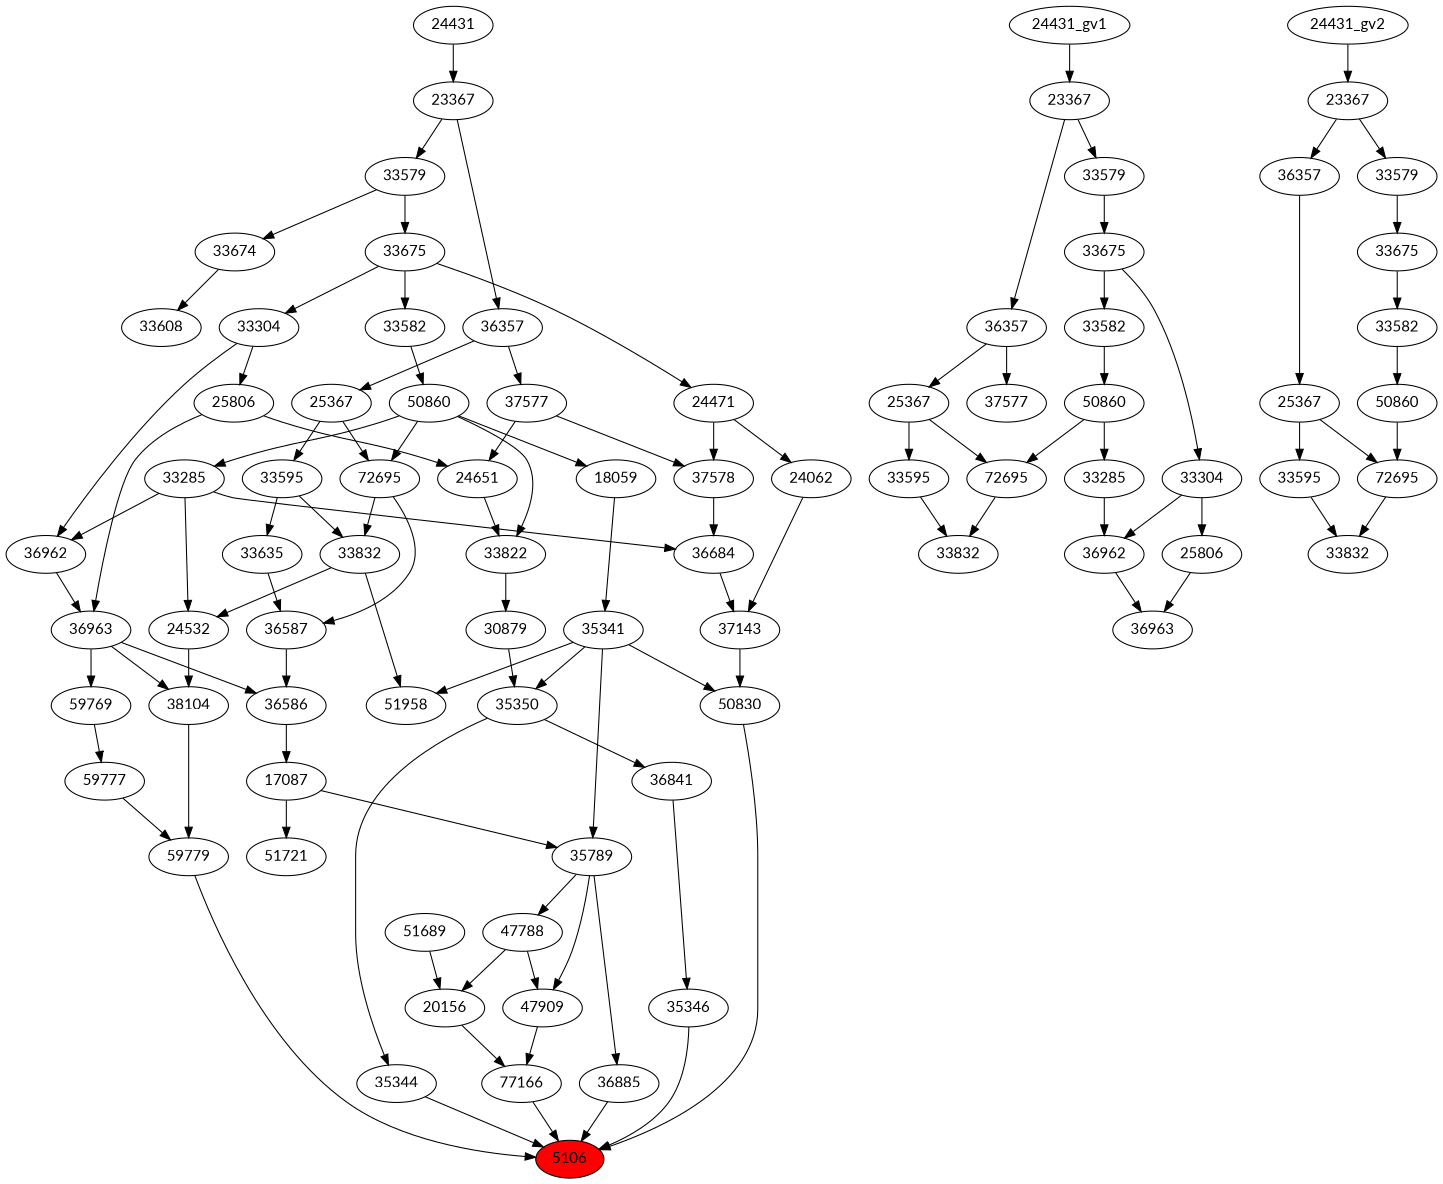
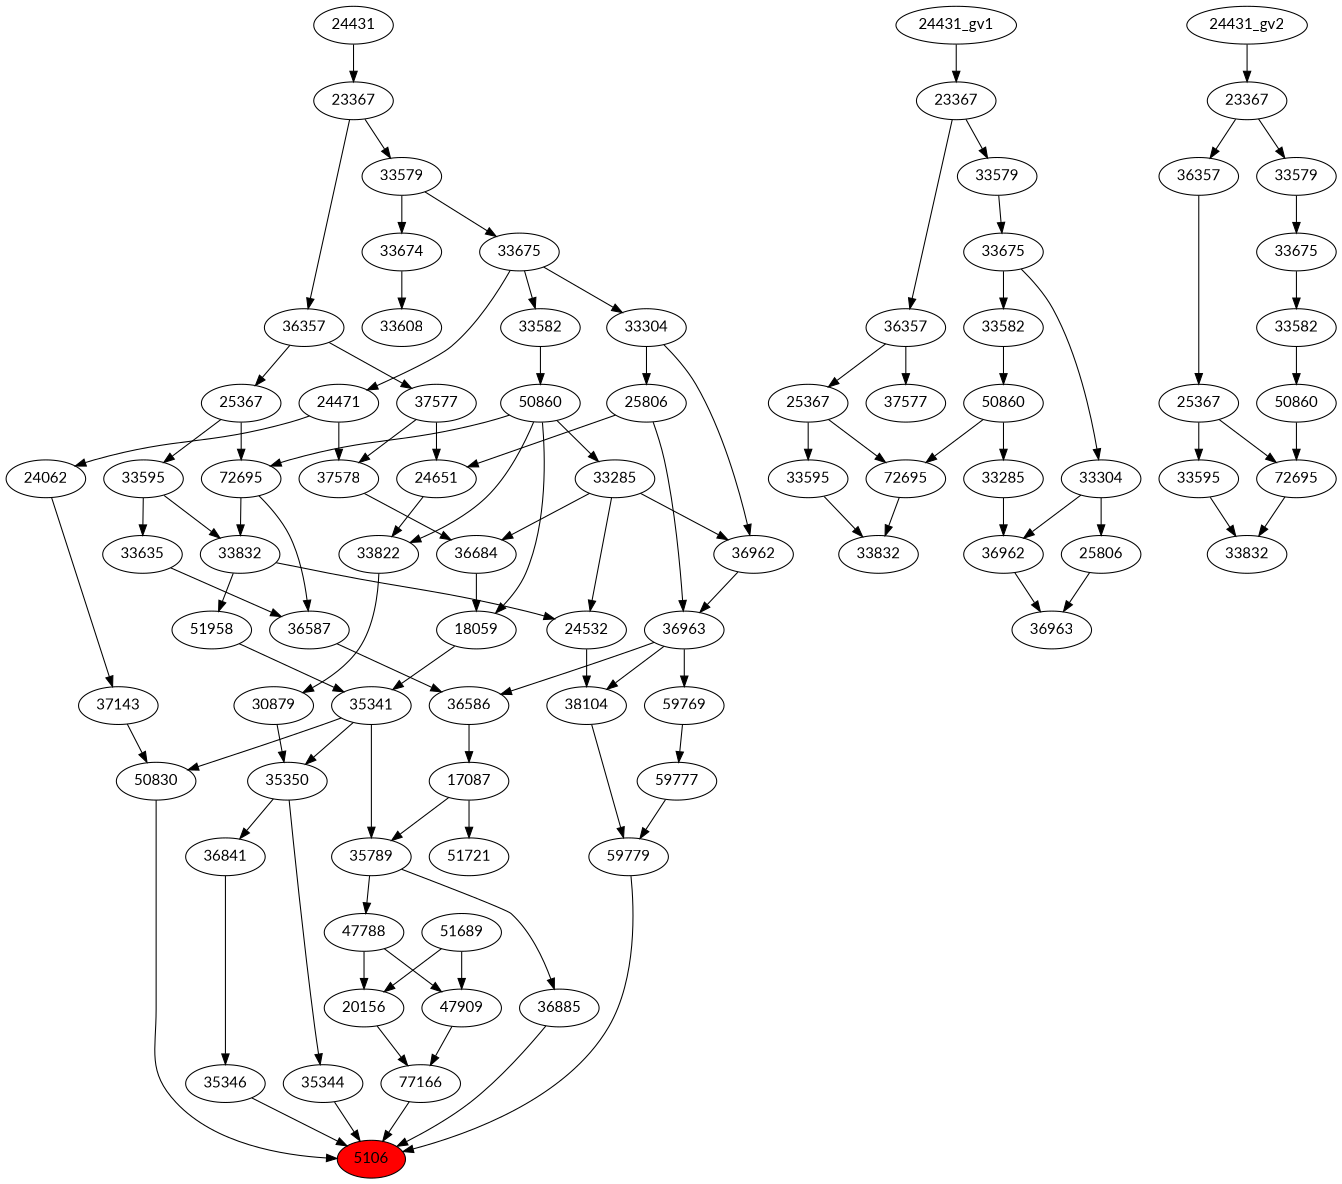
(725, 587) -> (476, 587)
(503, 668) -> (287, 666)
(579, 930) -> (462, 965)
